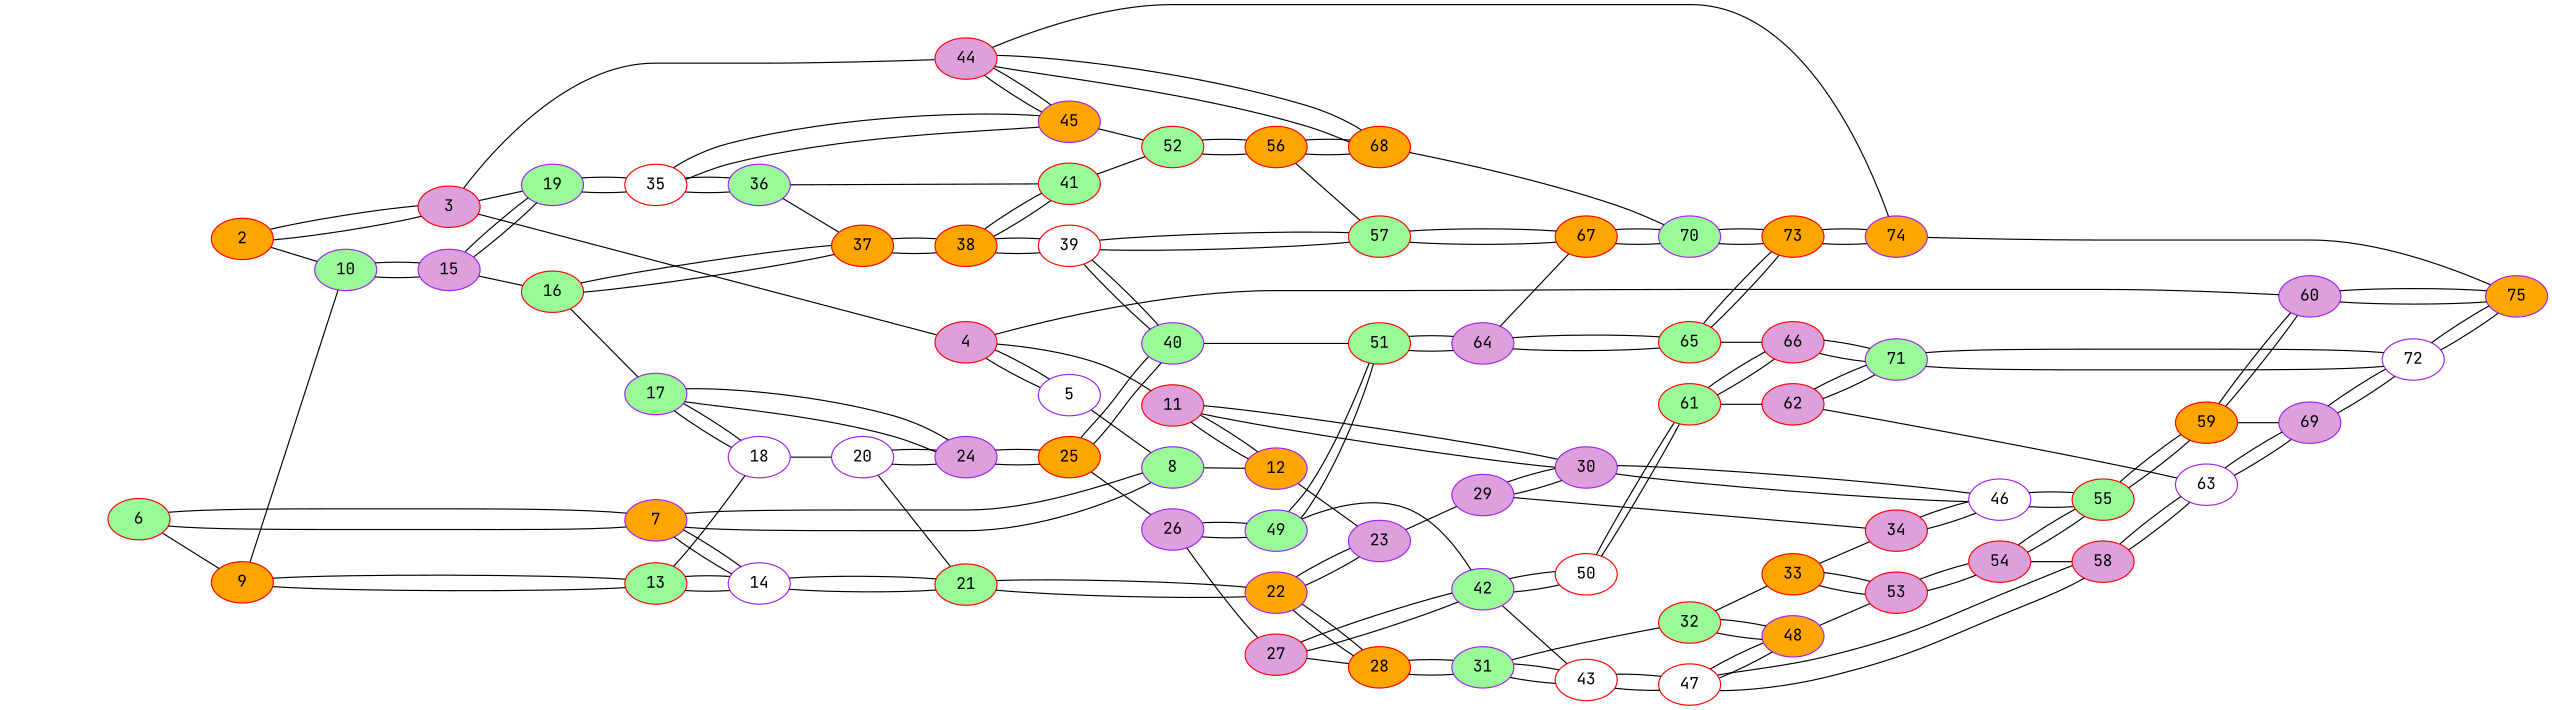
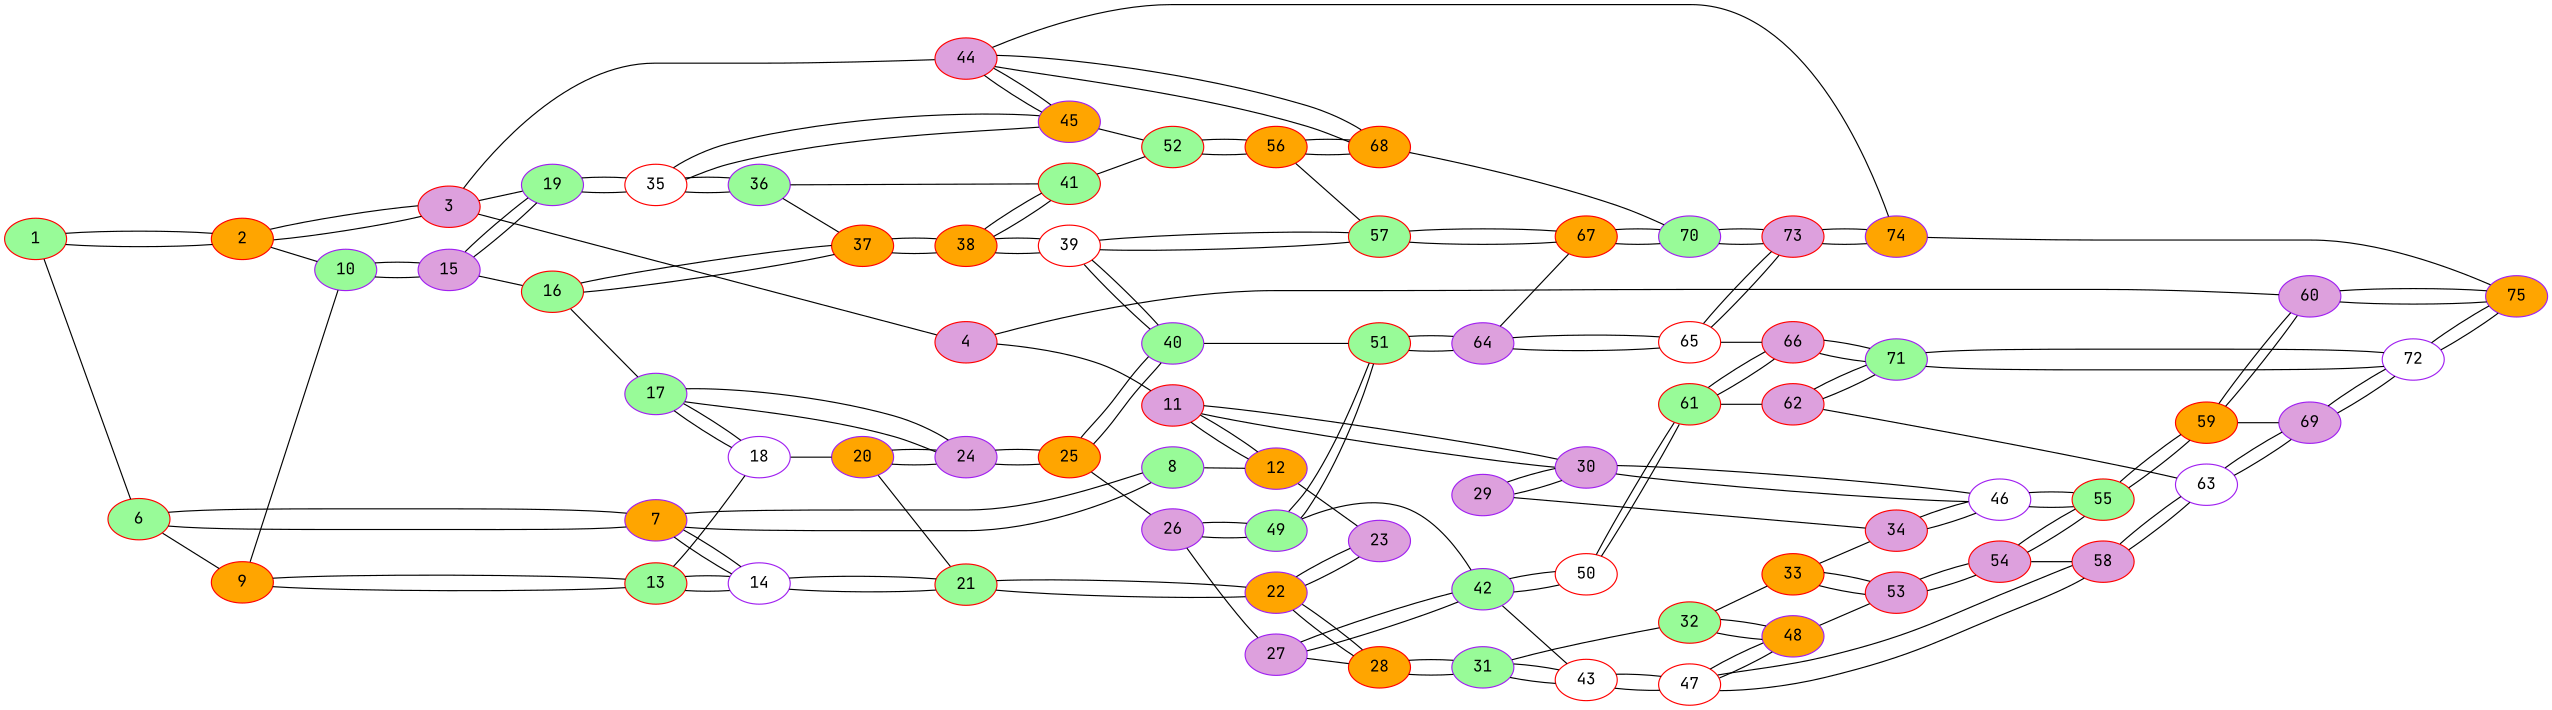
(1793, 237) -> (1793, 237)
none -> (36, 239)
(1690, 342) -> (1690, 342)
(1069, 395) -> none
(863, 457) -> (863, 457)
(1435, 516) -> none
(1276, 655) -> (1276, 655)
